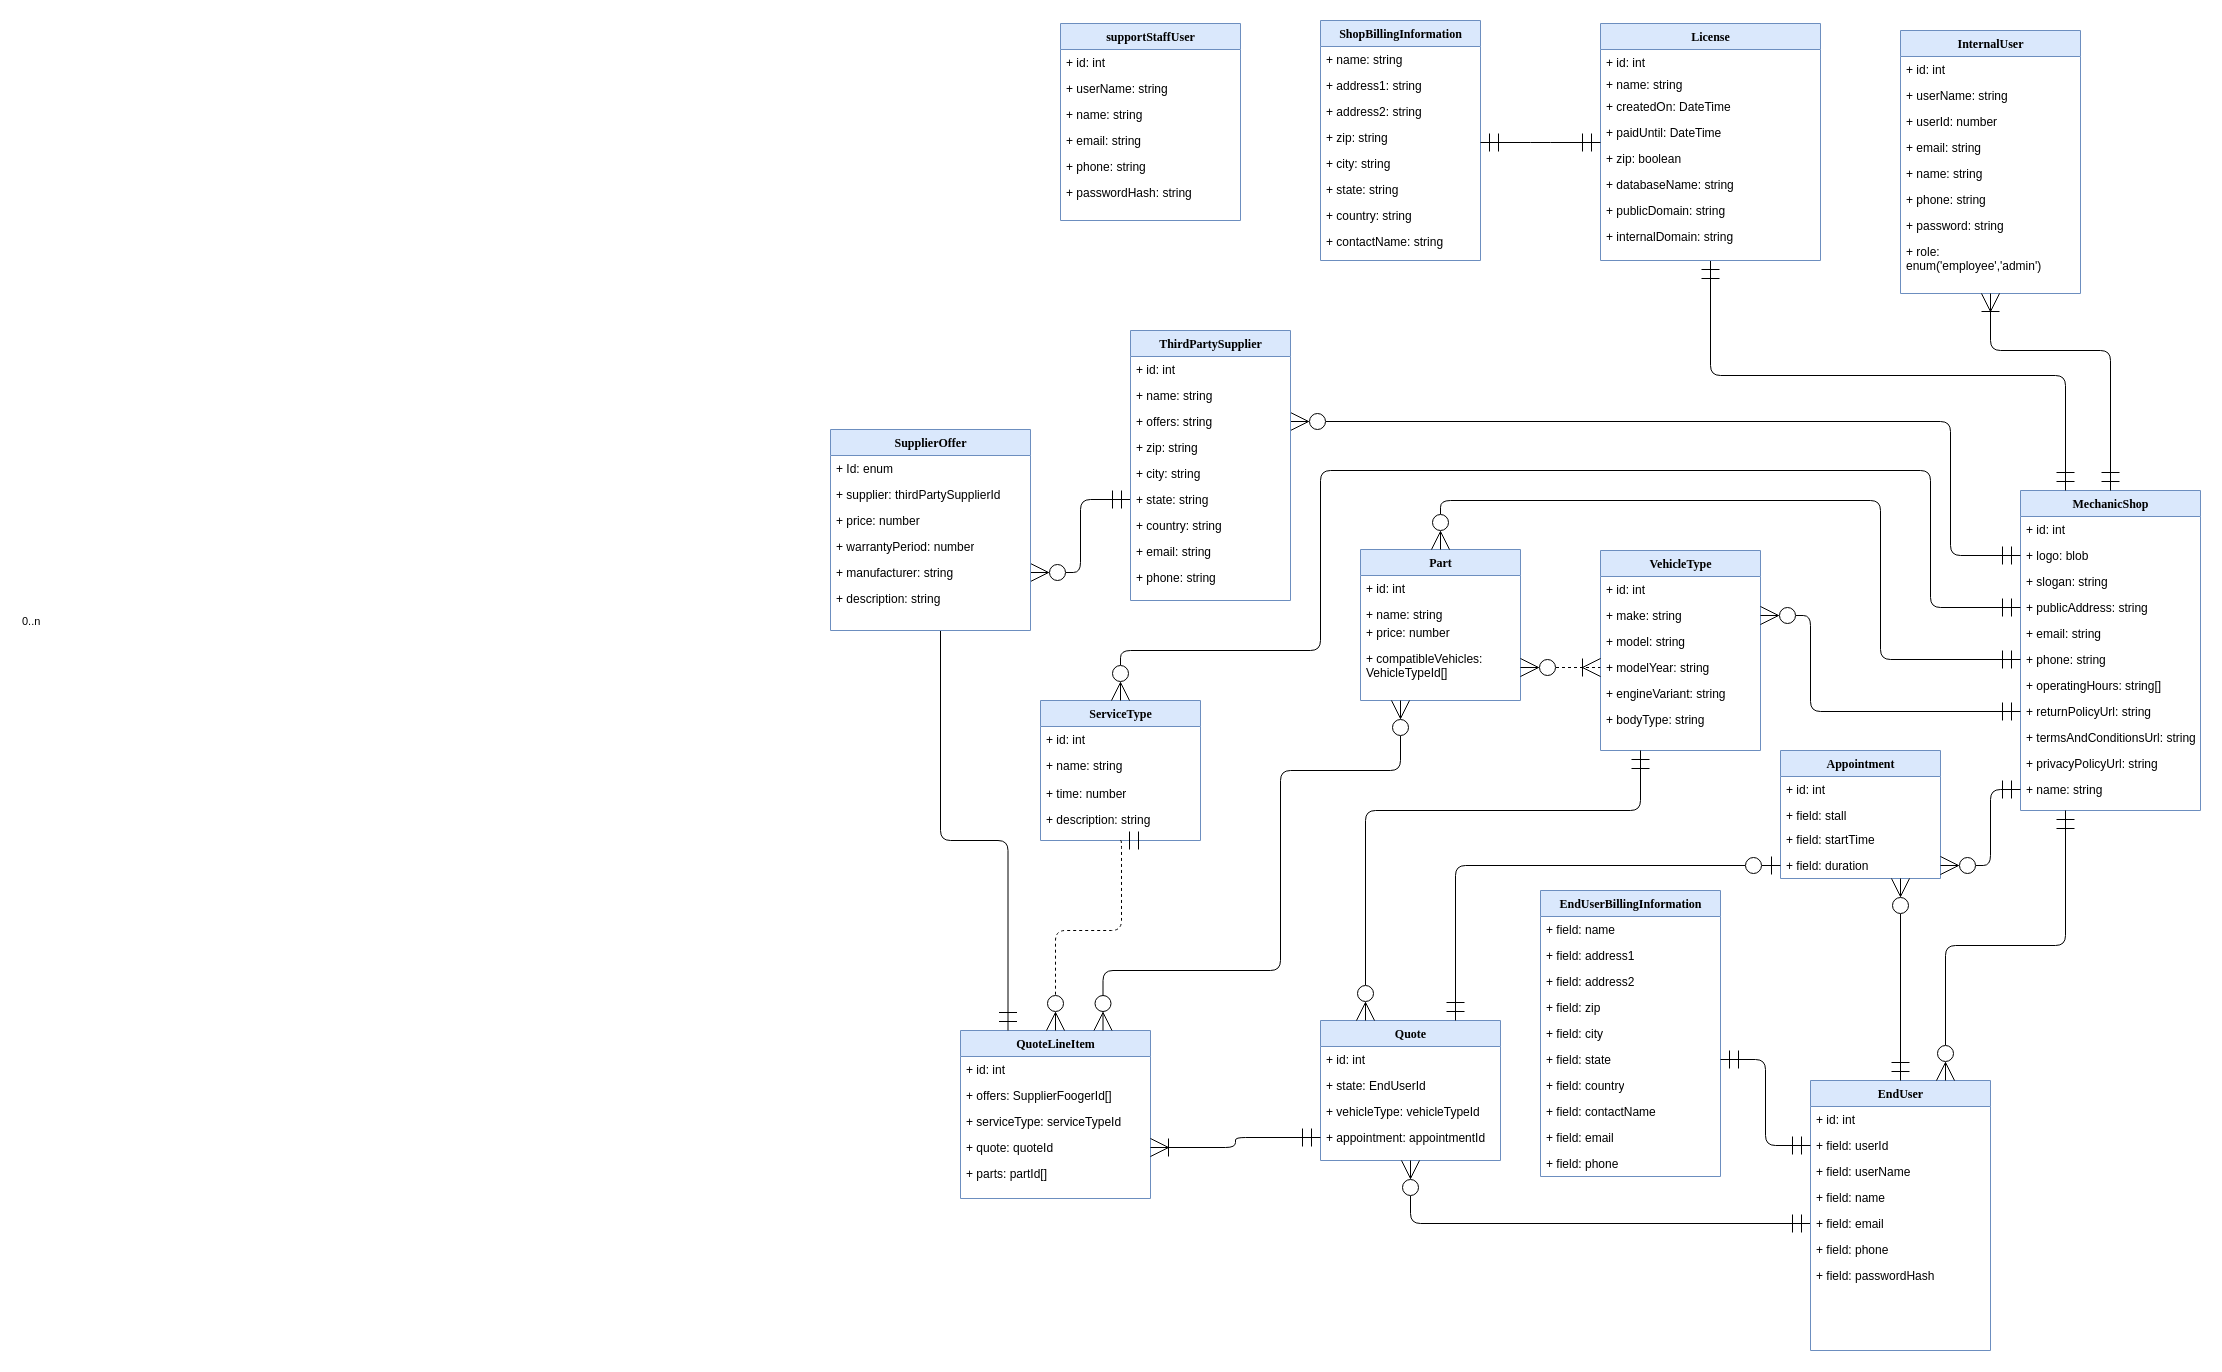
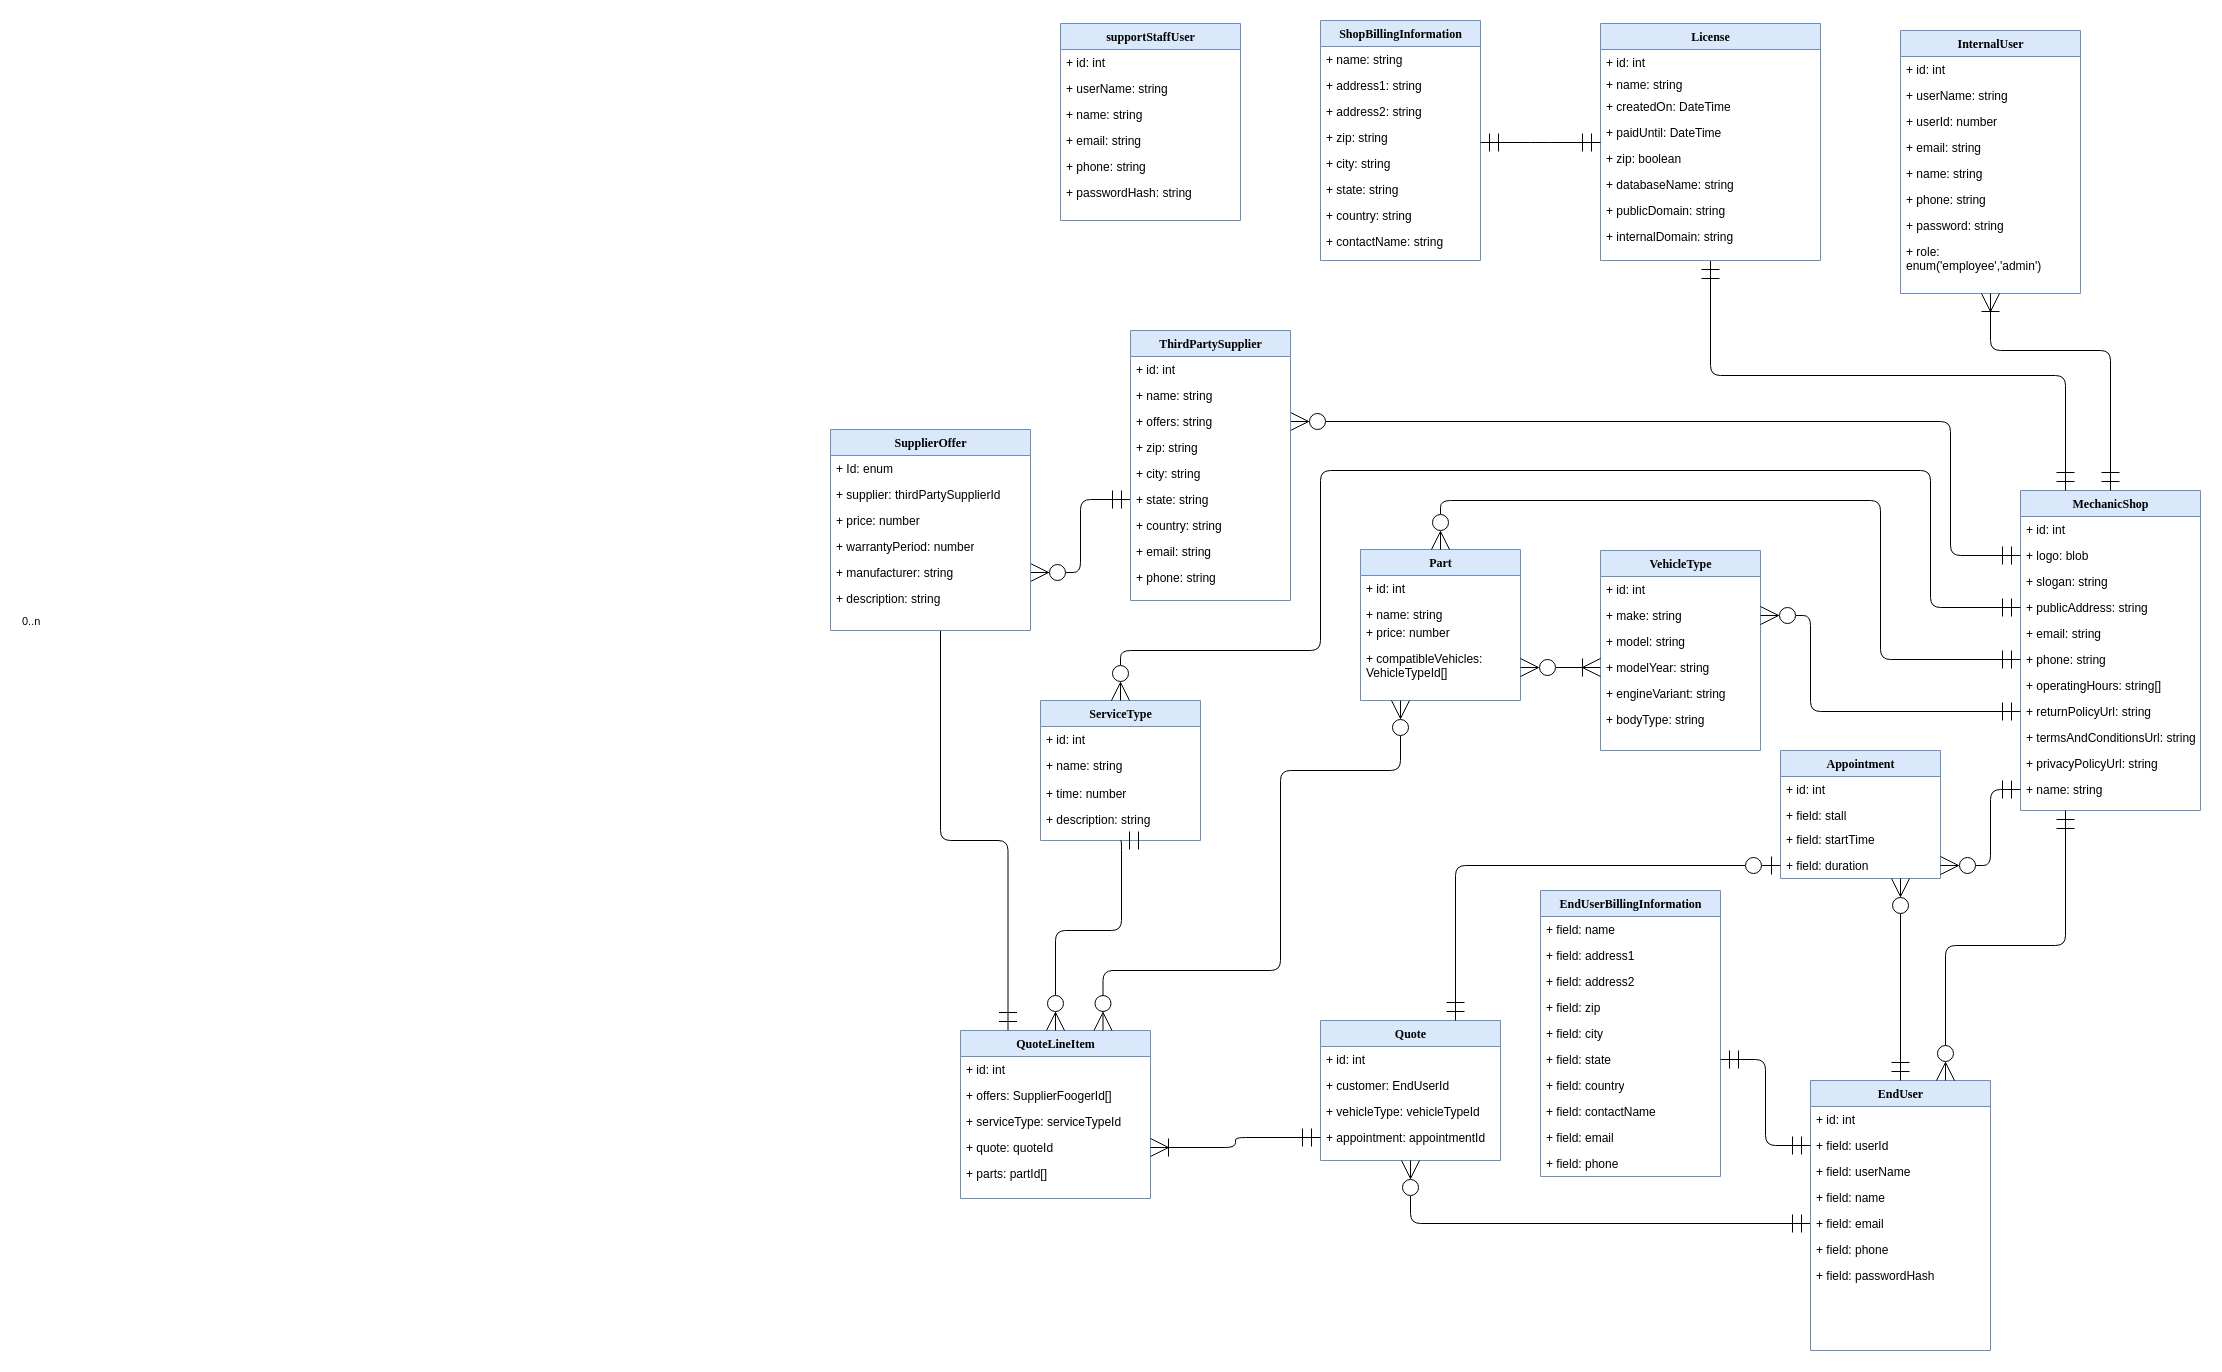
(1578, 668) -> (1578, 668)
(1447, 811) -> none
(1103, 931) -> (1103, 931)
(1382, 1087) -> (1392, 1087)
